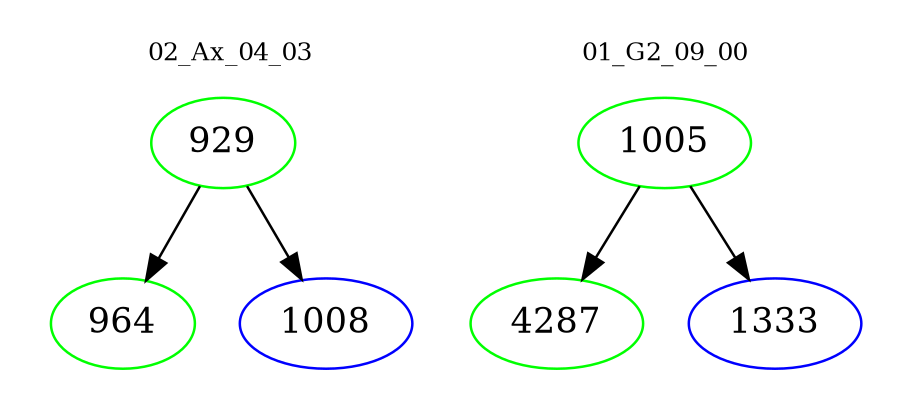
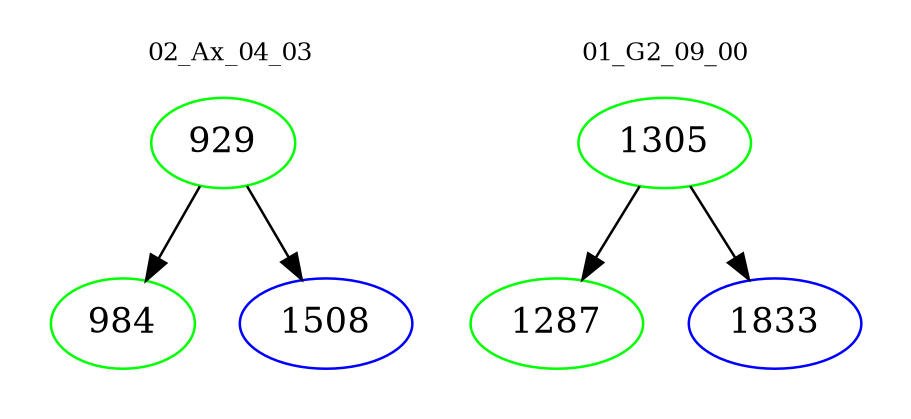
(665, 143) -> (665, 143)
(123, 324) -> (123, 324)
(326, 324) -> (326, 324)
(557, 324) -> (557, 324)
(775, 324) -> (775, 324)
